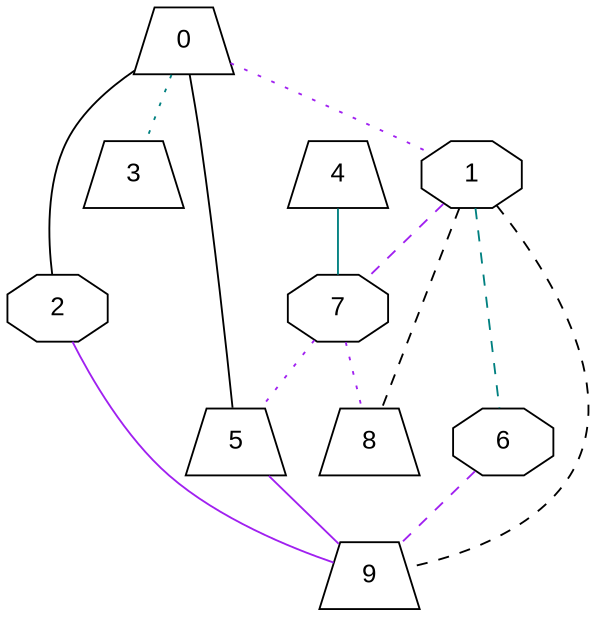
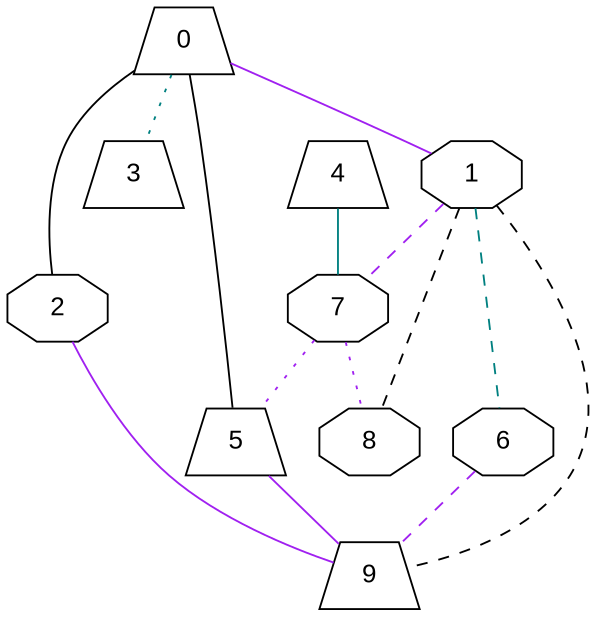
(331, 108) -> (331, 108)
(370, 442) -> (370, 442)
